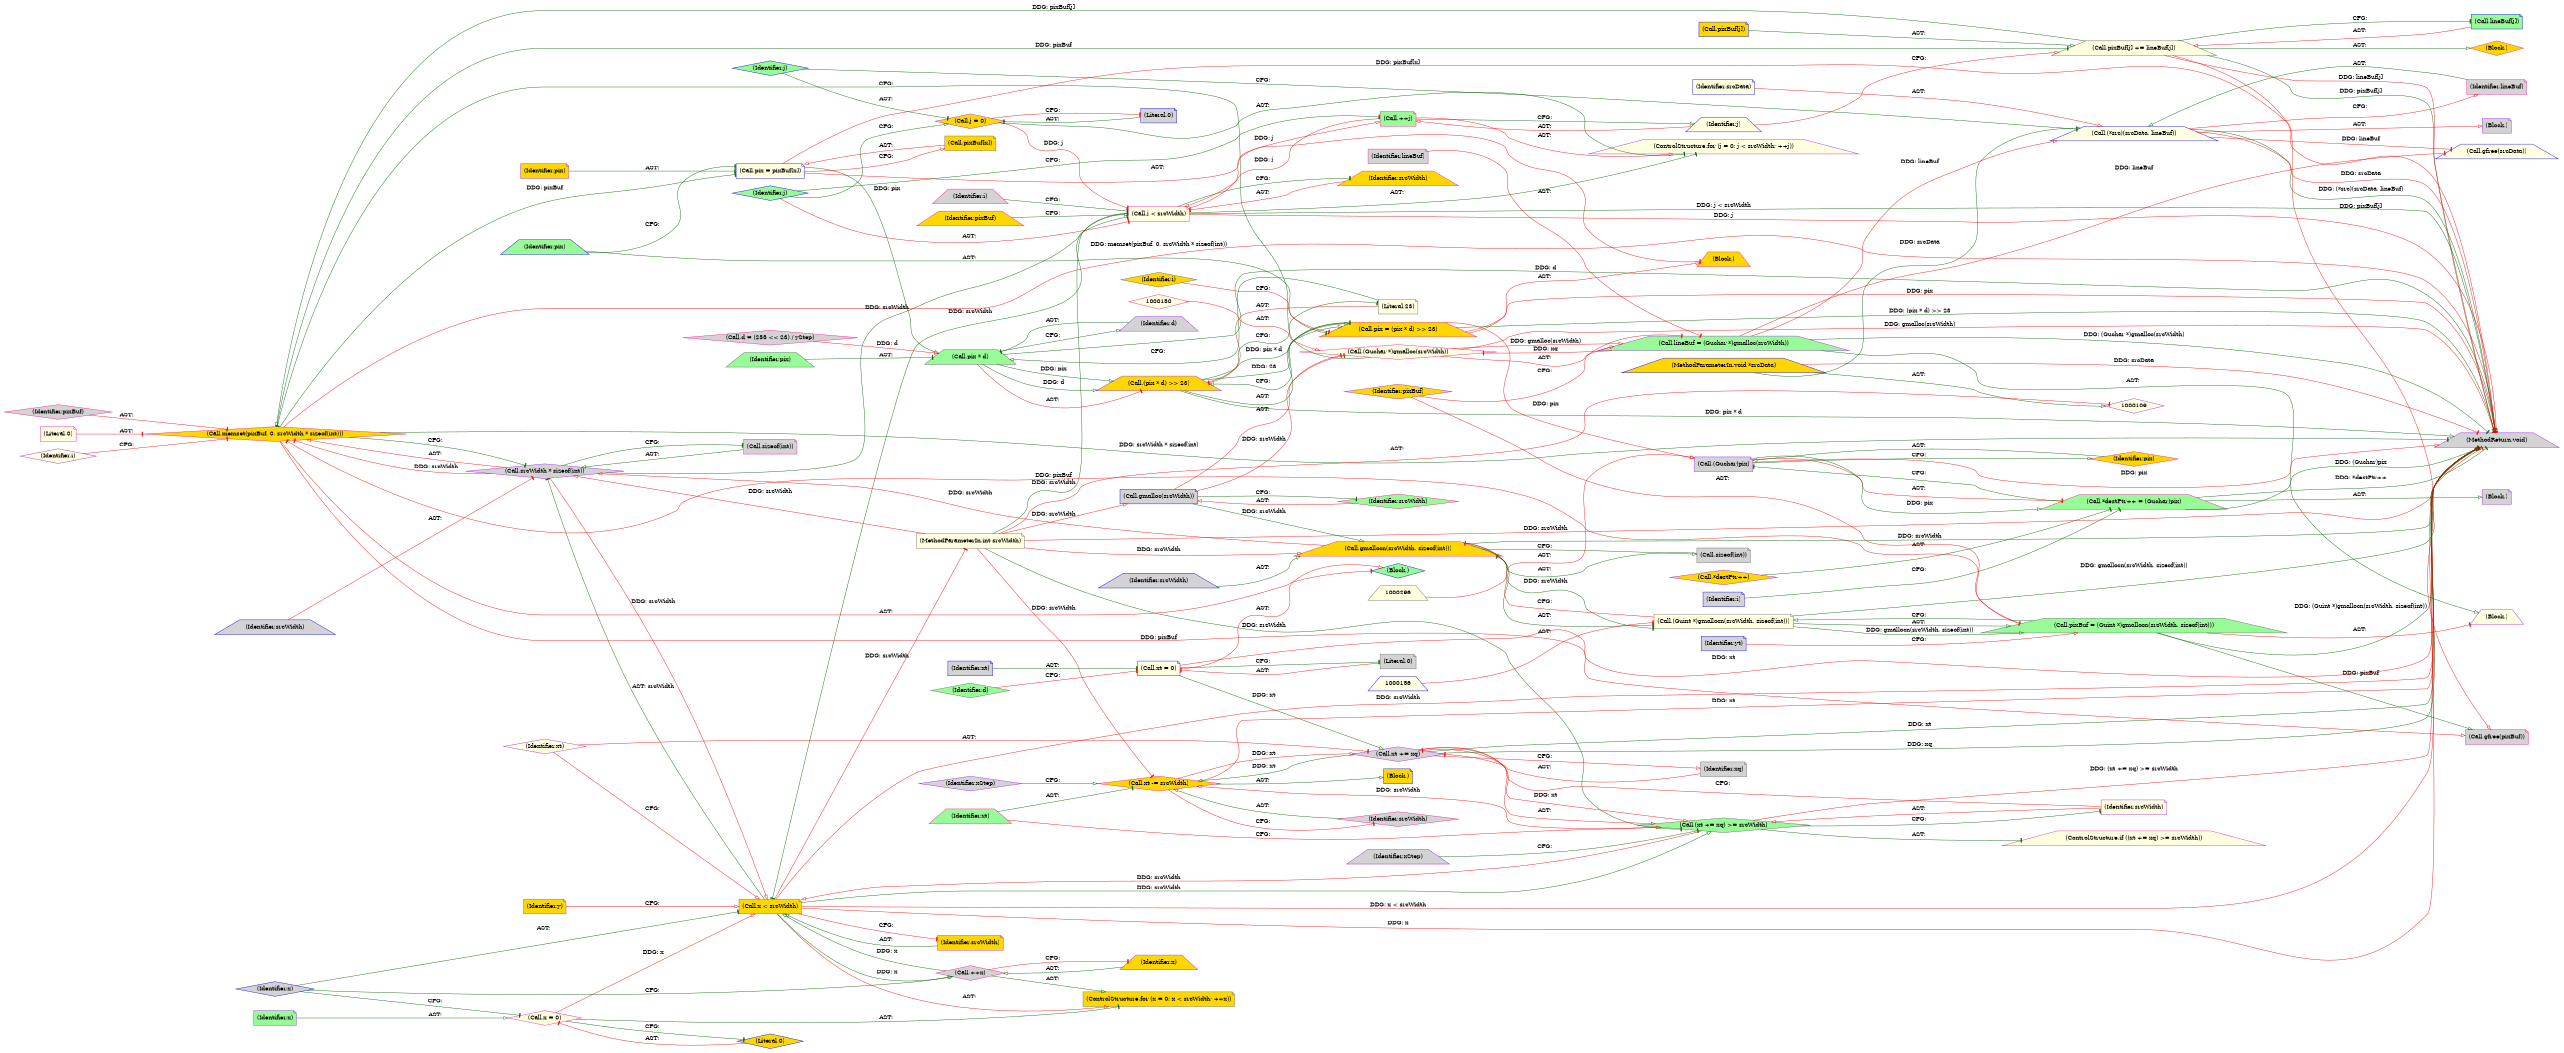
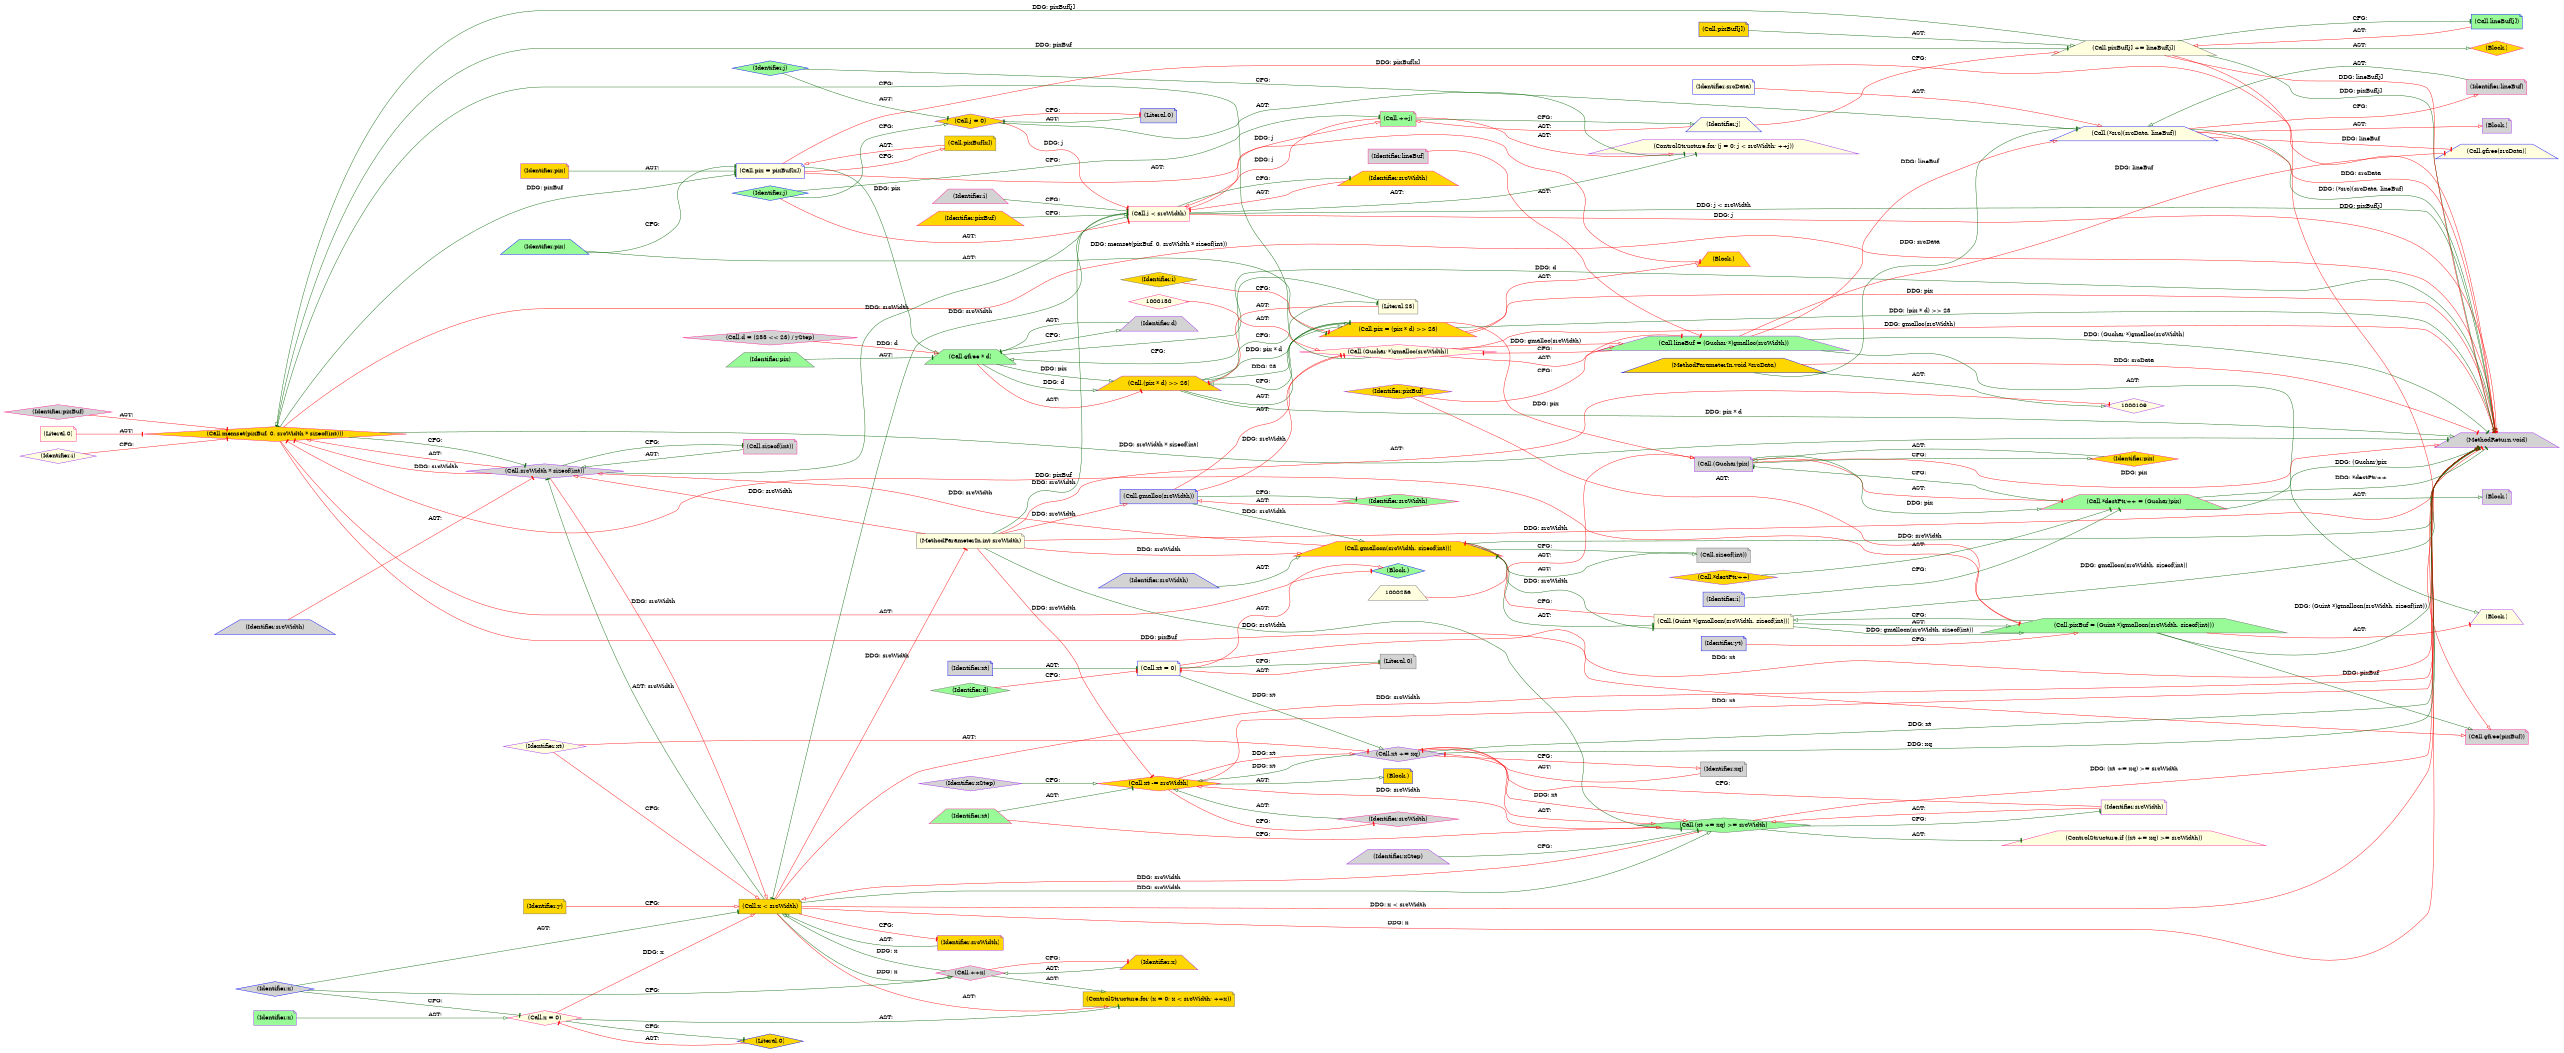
(1546, 349) -> (1546, 349)
(970, 357) -> (970, 357)
(1398, 593) -> (1398, 593)
(1398, 684) -> none
